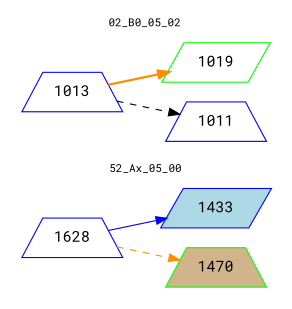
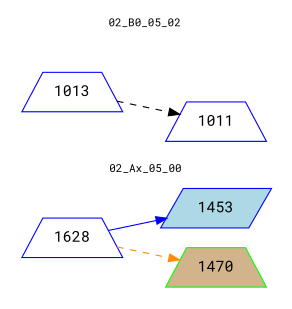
(216, 62) -> none
(146, 169) -> (146, 169)
(216, 208) -> (216, 208)
